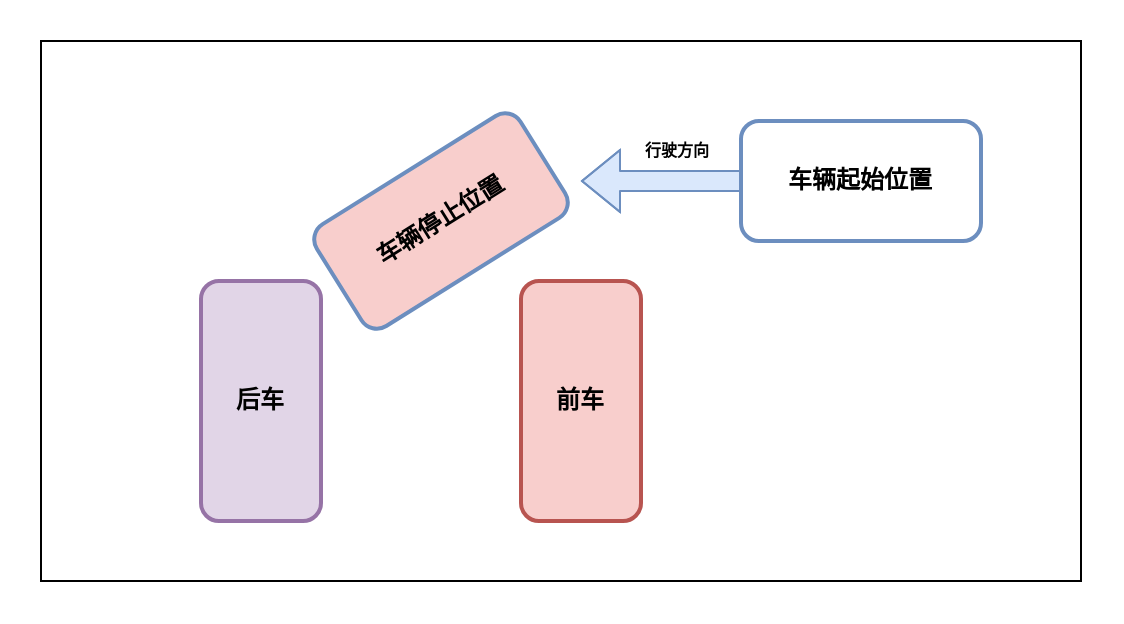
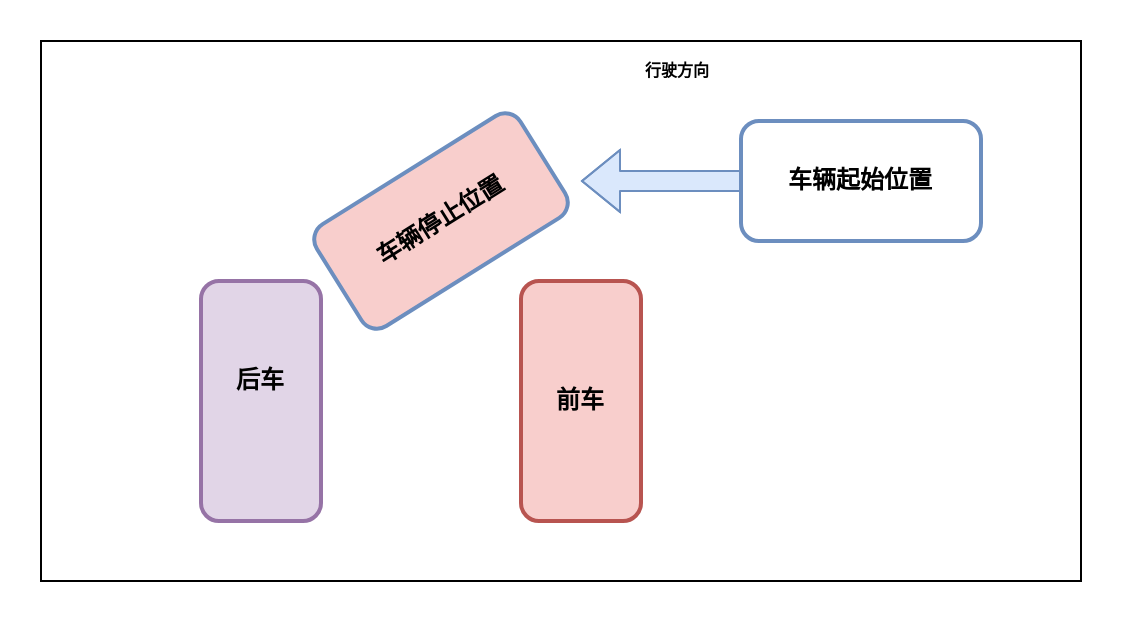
(678, 151) -> (678, 71)
(261, 401) -> (261, 381)
